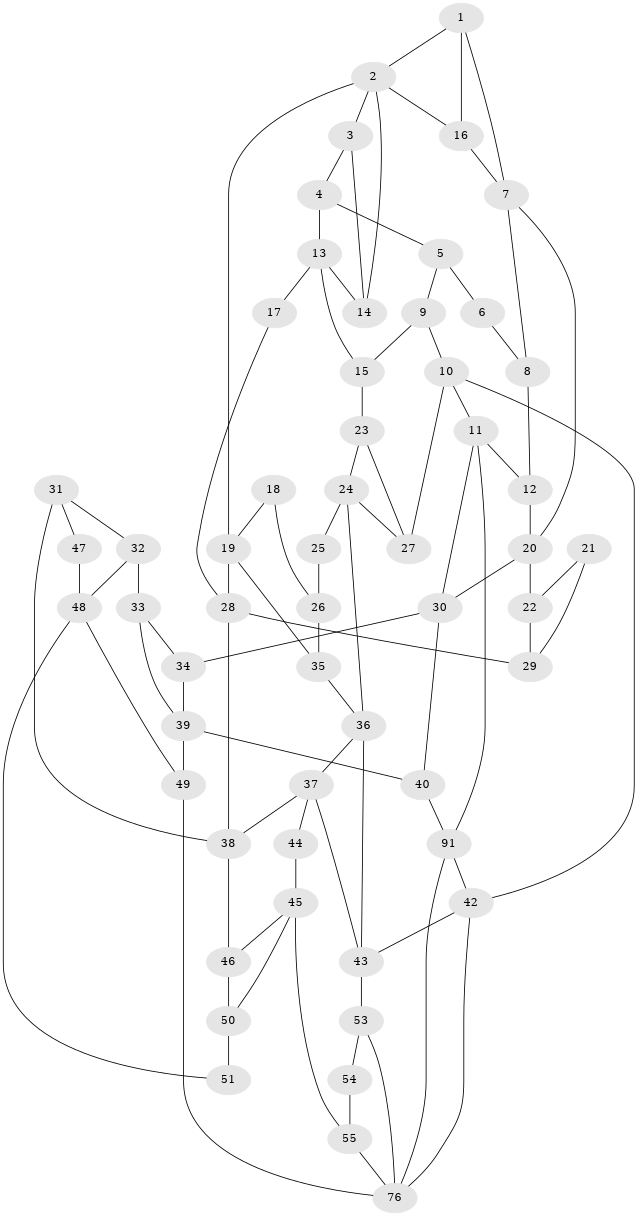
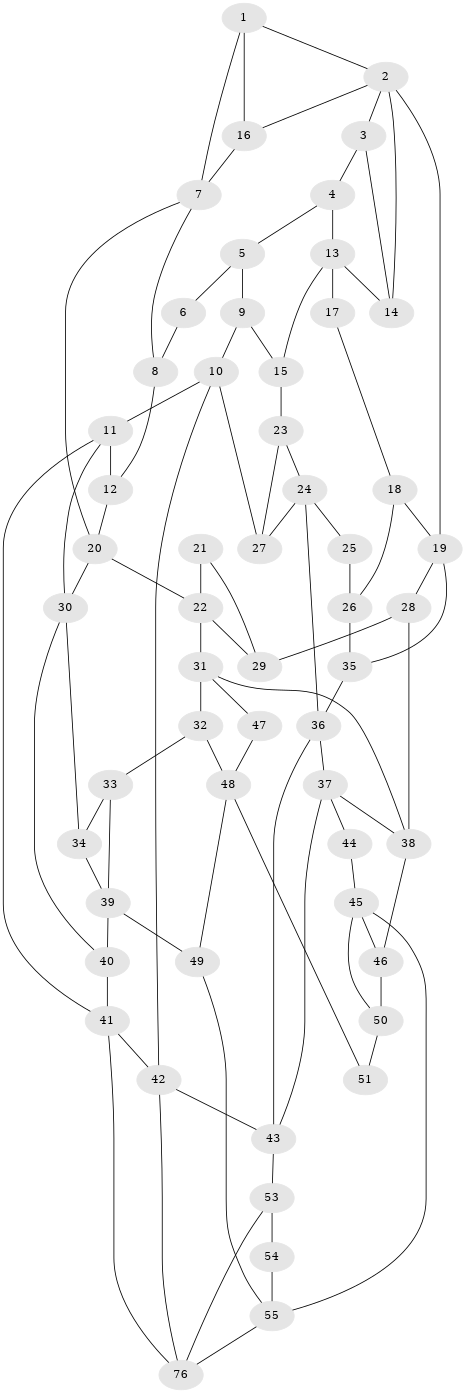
(217, 460) -> (364, 402)
none -> (201, 638)
(449, 844) -> (107, 1021)
(184, 1060) -> (226, 1142)
